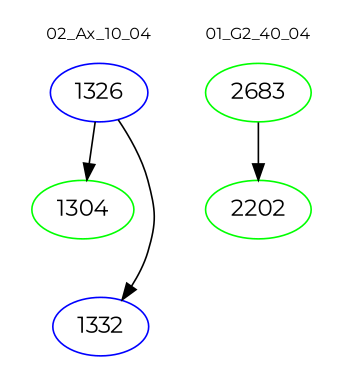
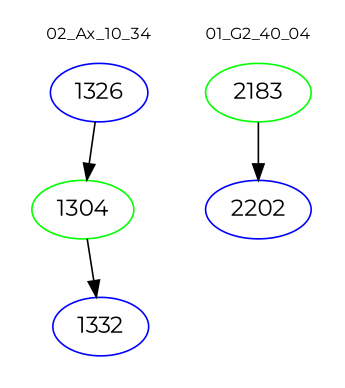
(99, 35) -> (99, 35)
(258, 93) -> (258, 93)
(153, 202) -> (90, 260)
(258, 210) -> (258, 210)
